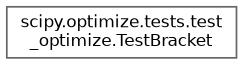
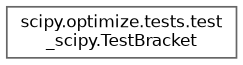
(122, 32) -> (122, 32)
